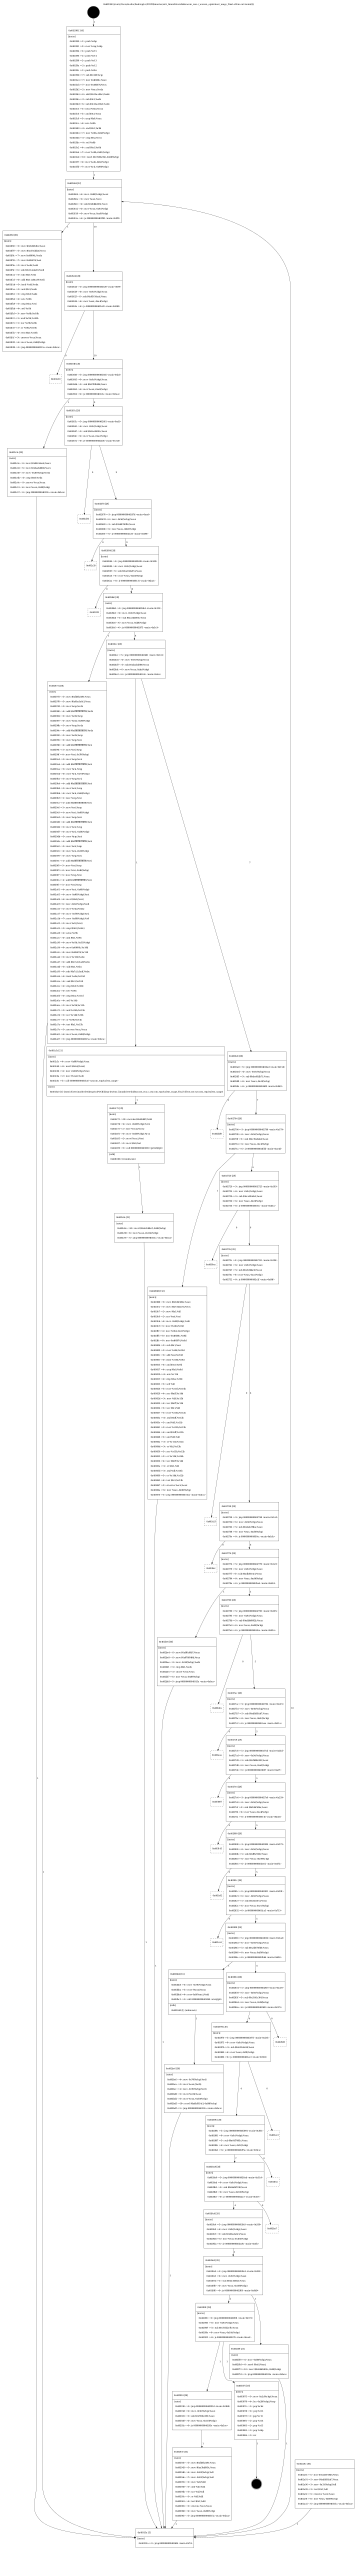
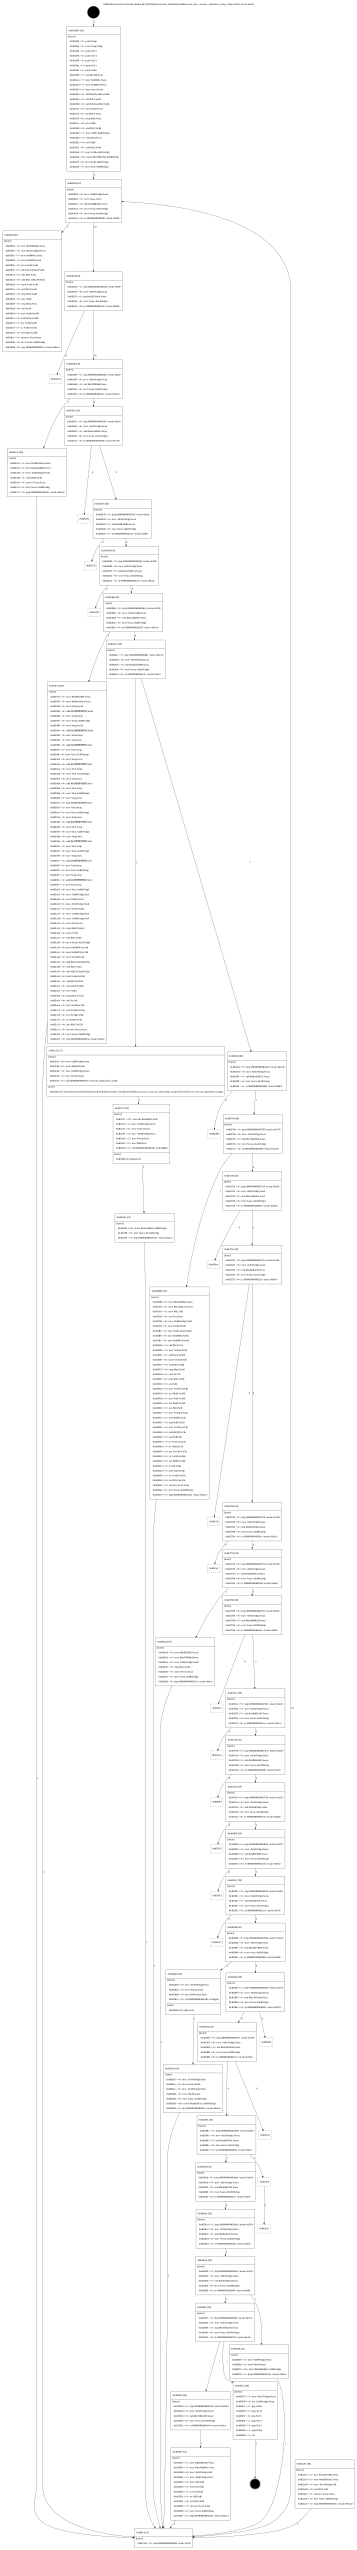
(265, 2211) -> (264, 2205)
